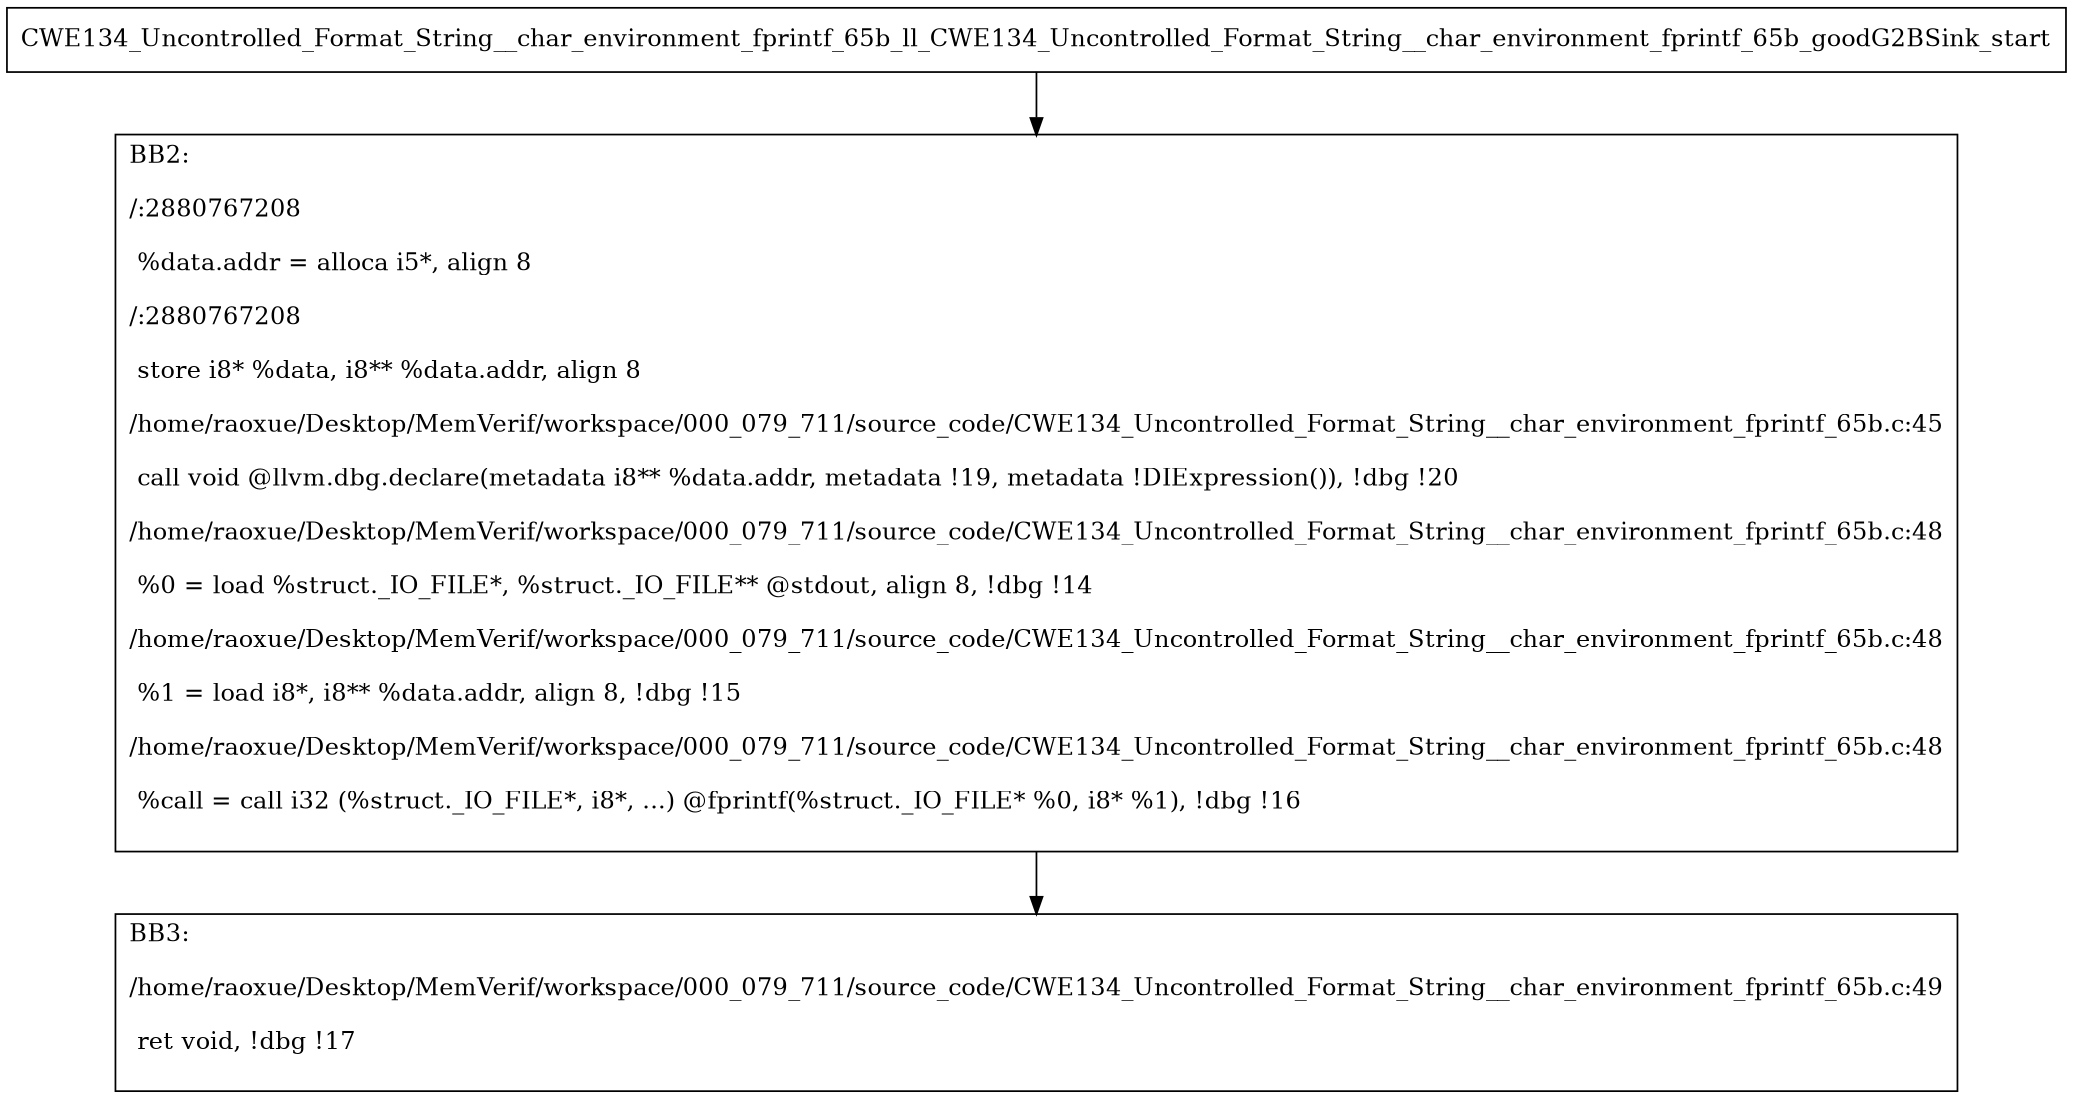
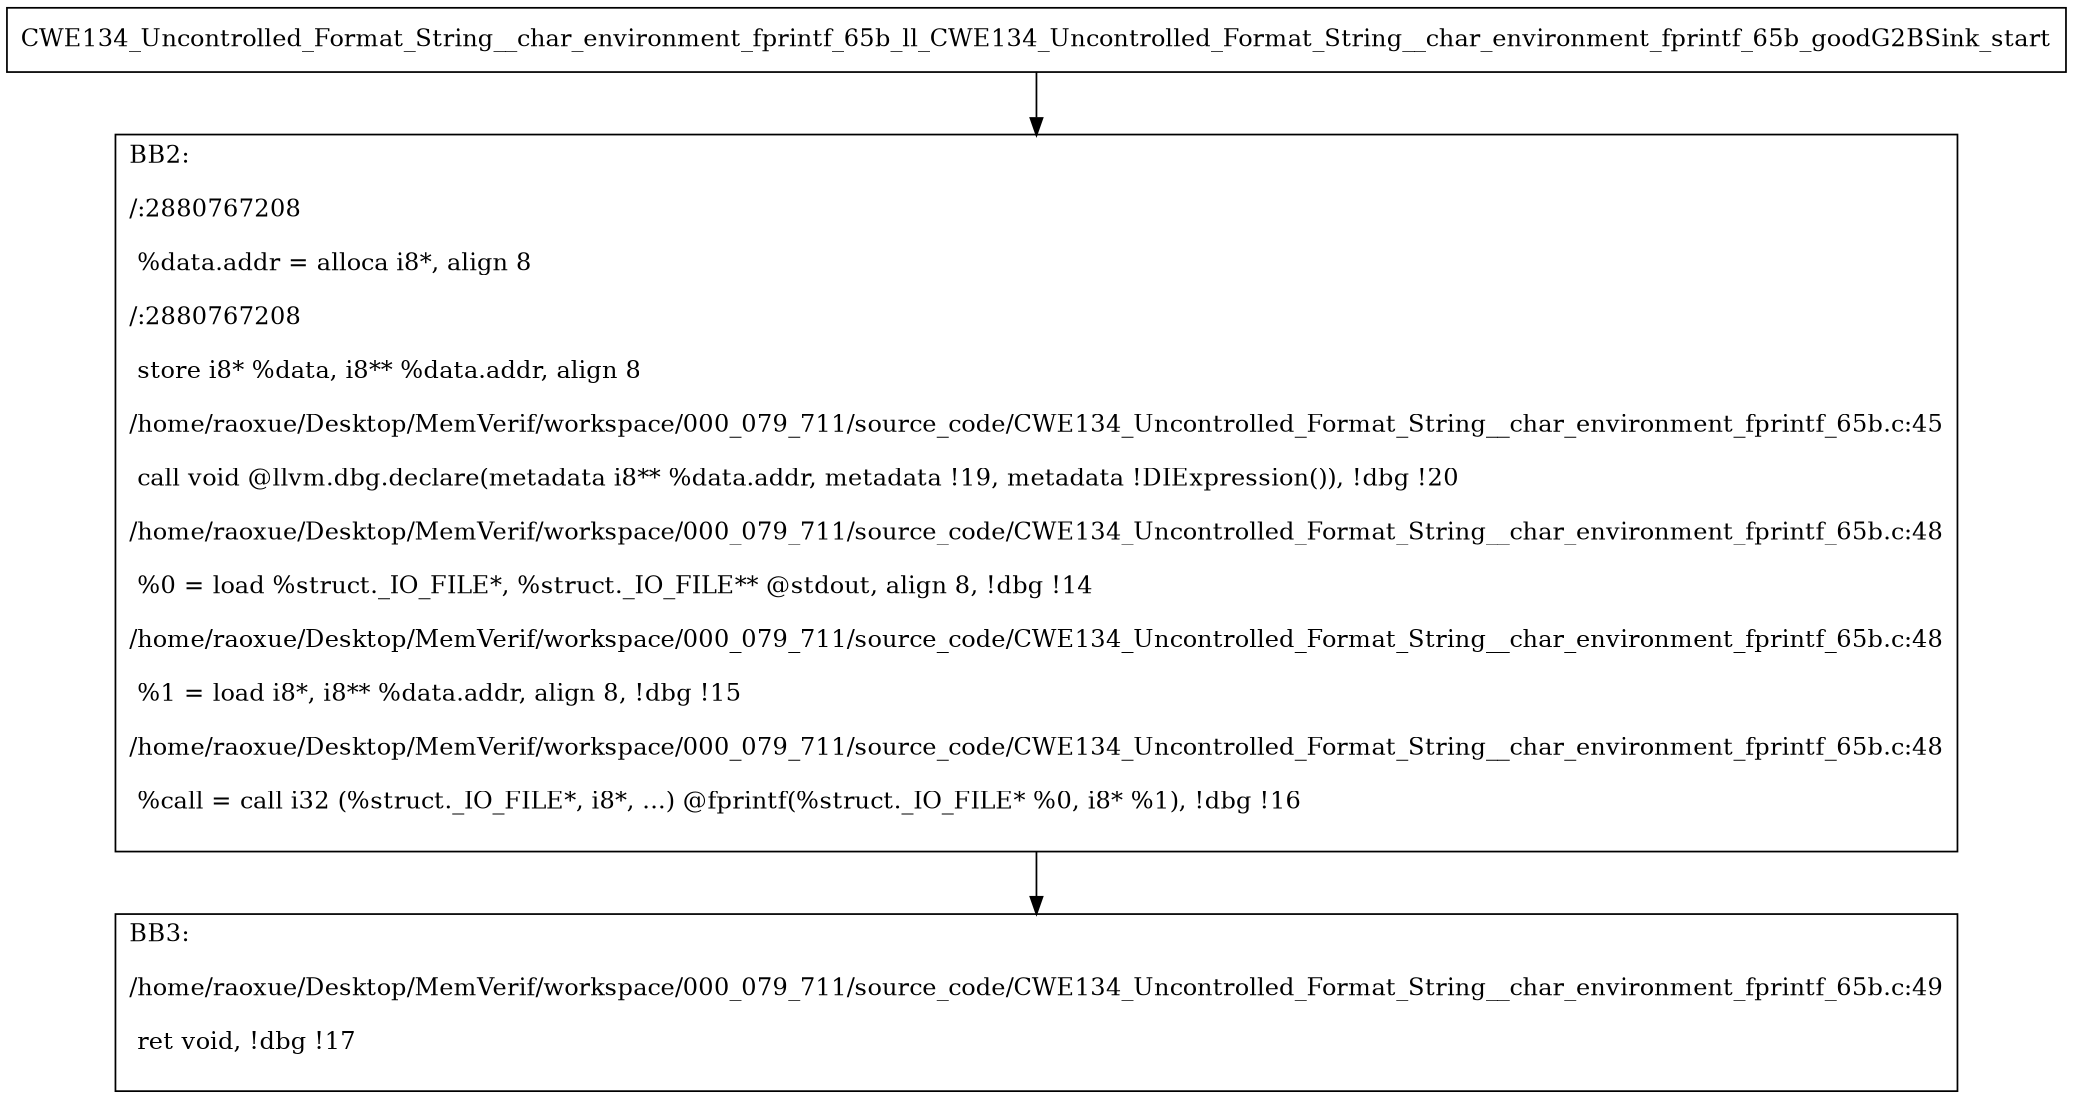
(331, 263) -> (331, 263)
